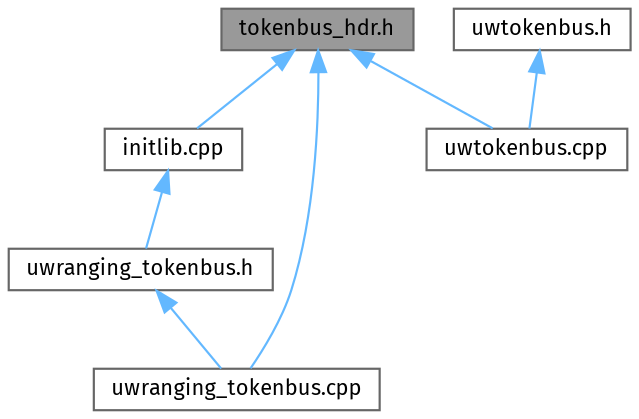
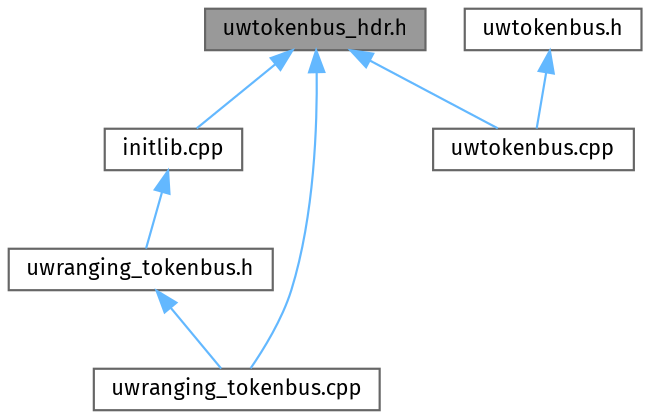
(317, 29) -> (315, 29)
